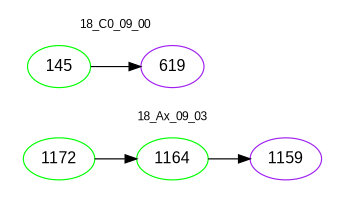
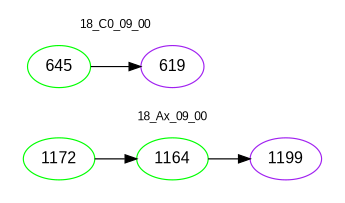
(59, 67) -> (59, 67)
(172, 117) -> (172, 117)
(286, 159) -> (286, 159)
